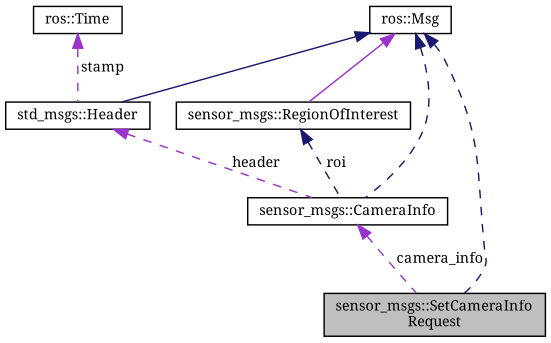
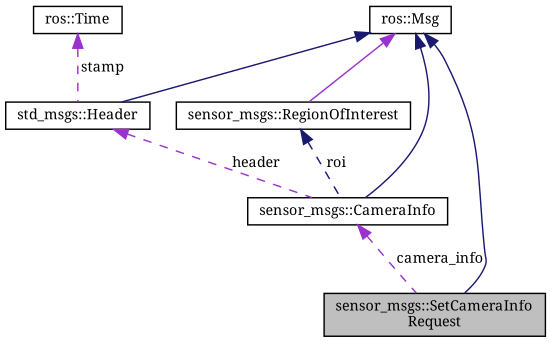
(422, 133) -> (422, 133)
(478, 168) -> (478, 168)
